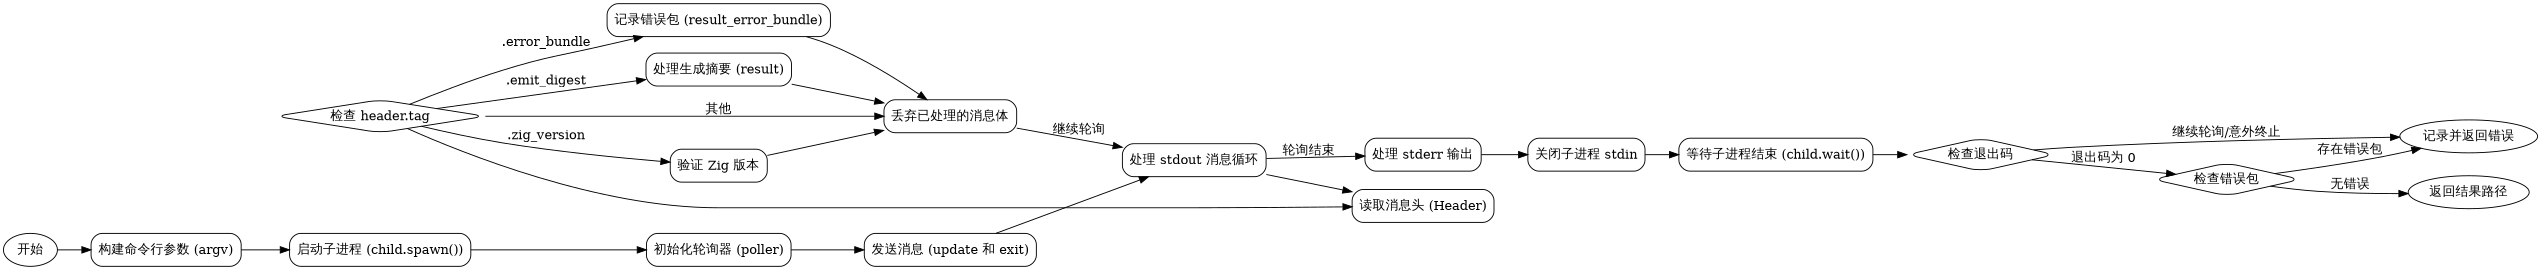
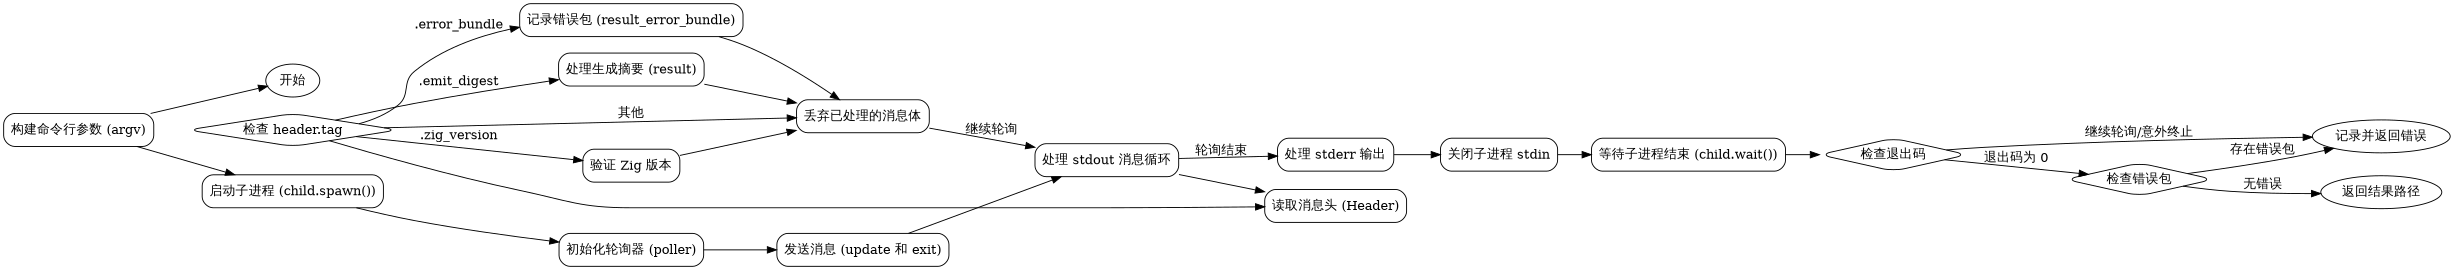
(70, 250) -> (205, 101)
